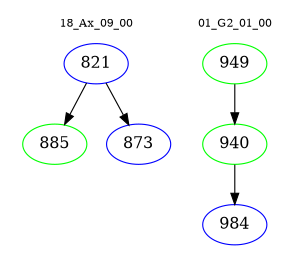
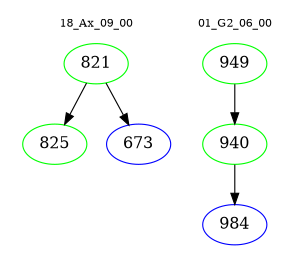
(235, 24) -> (235, 24)
(96, 64) -> (96, 64)
(55, 144) -> (55, 144)
(139, 144) -> (139, 144)
